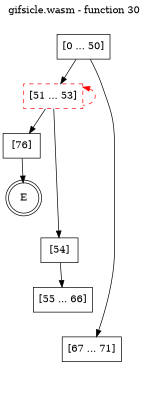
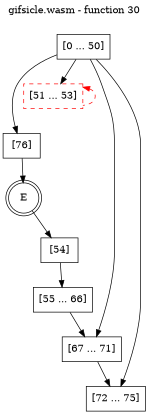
(39, 118) -> (19, 81)
(56, 170) -> (40, 221)
none -> (76, 322)
none -> (116, 399)
